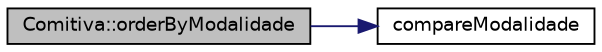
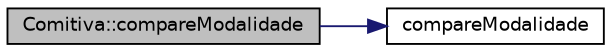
(159, 26) -> (164, 26)
